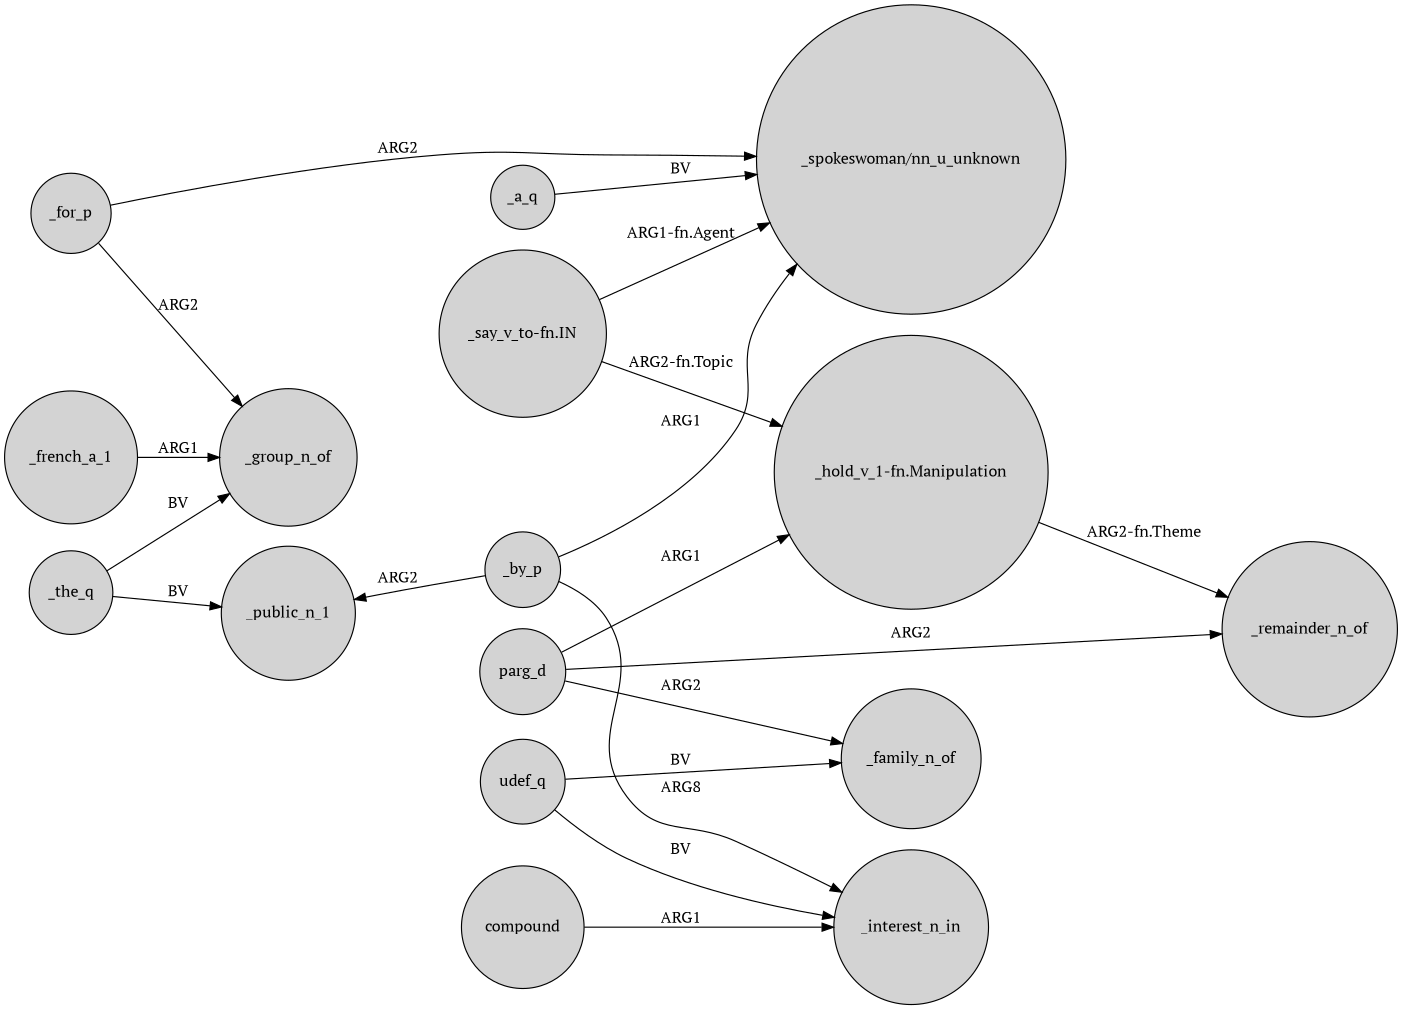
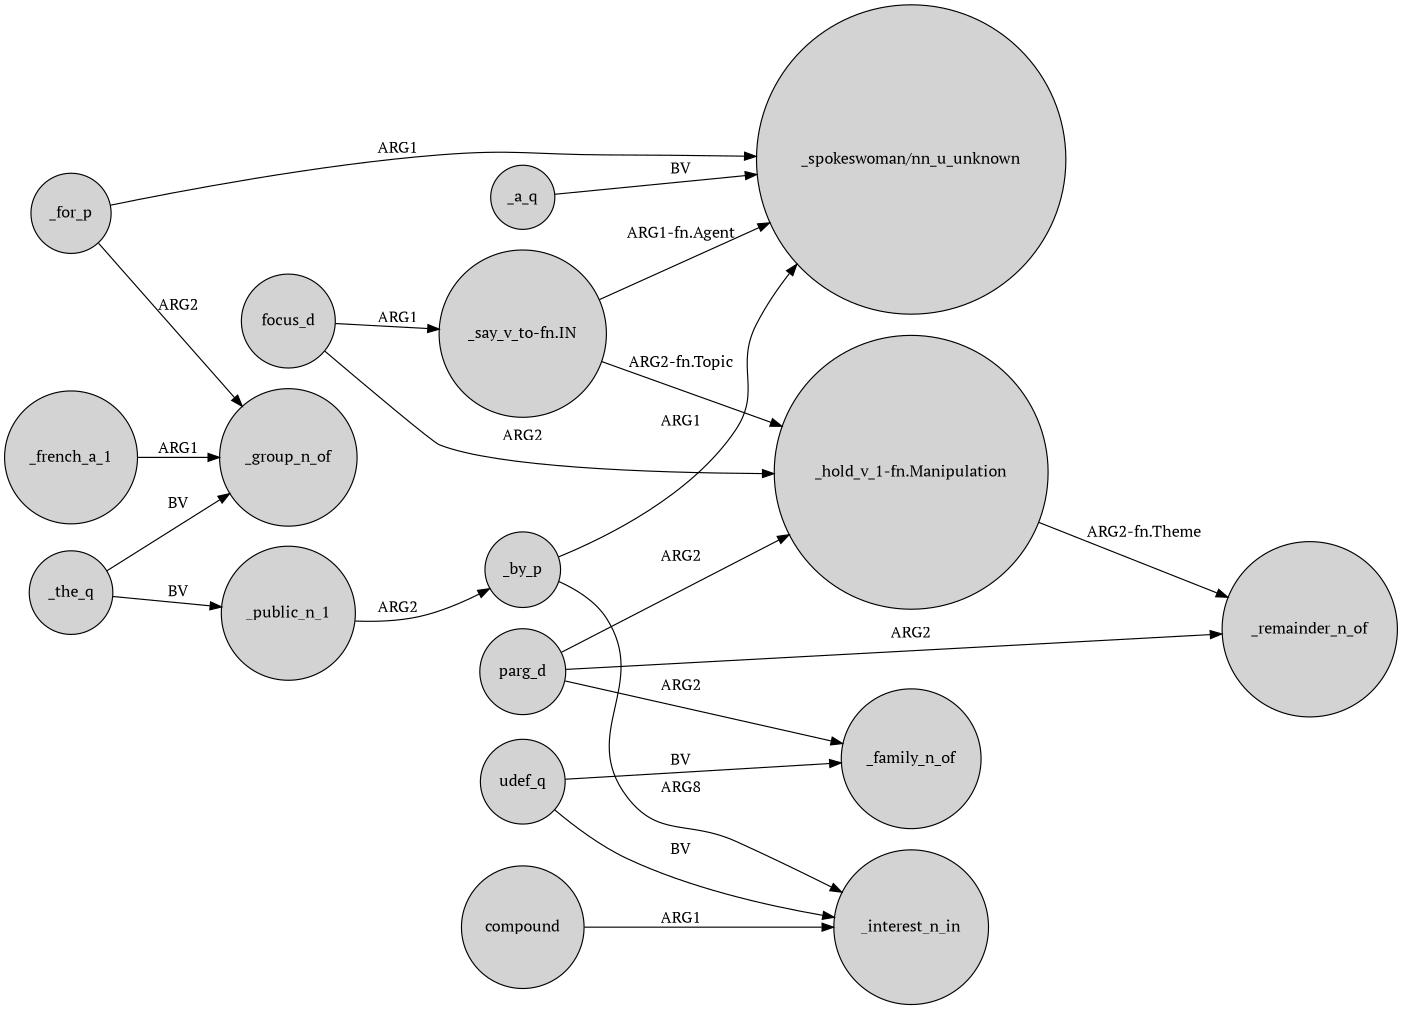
(398, 149) -> (398, 149)
none -> (288, 321)
(681, 557) -> (681, 557)
(425, 586) -> (419, 617)
